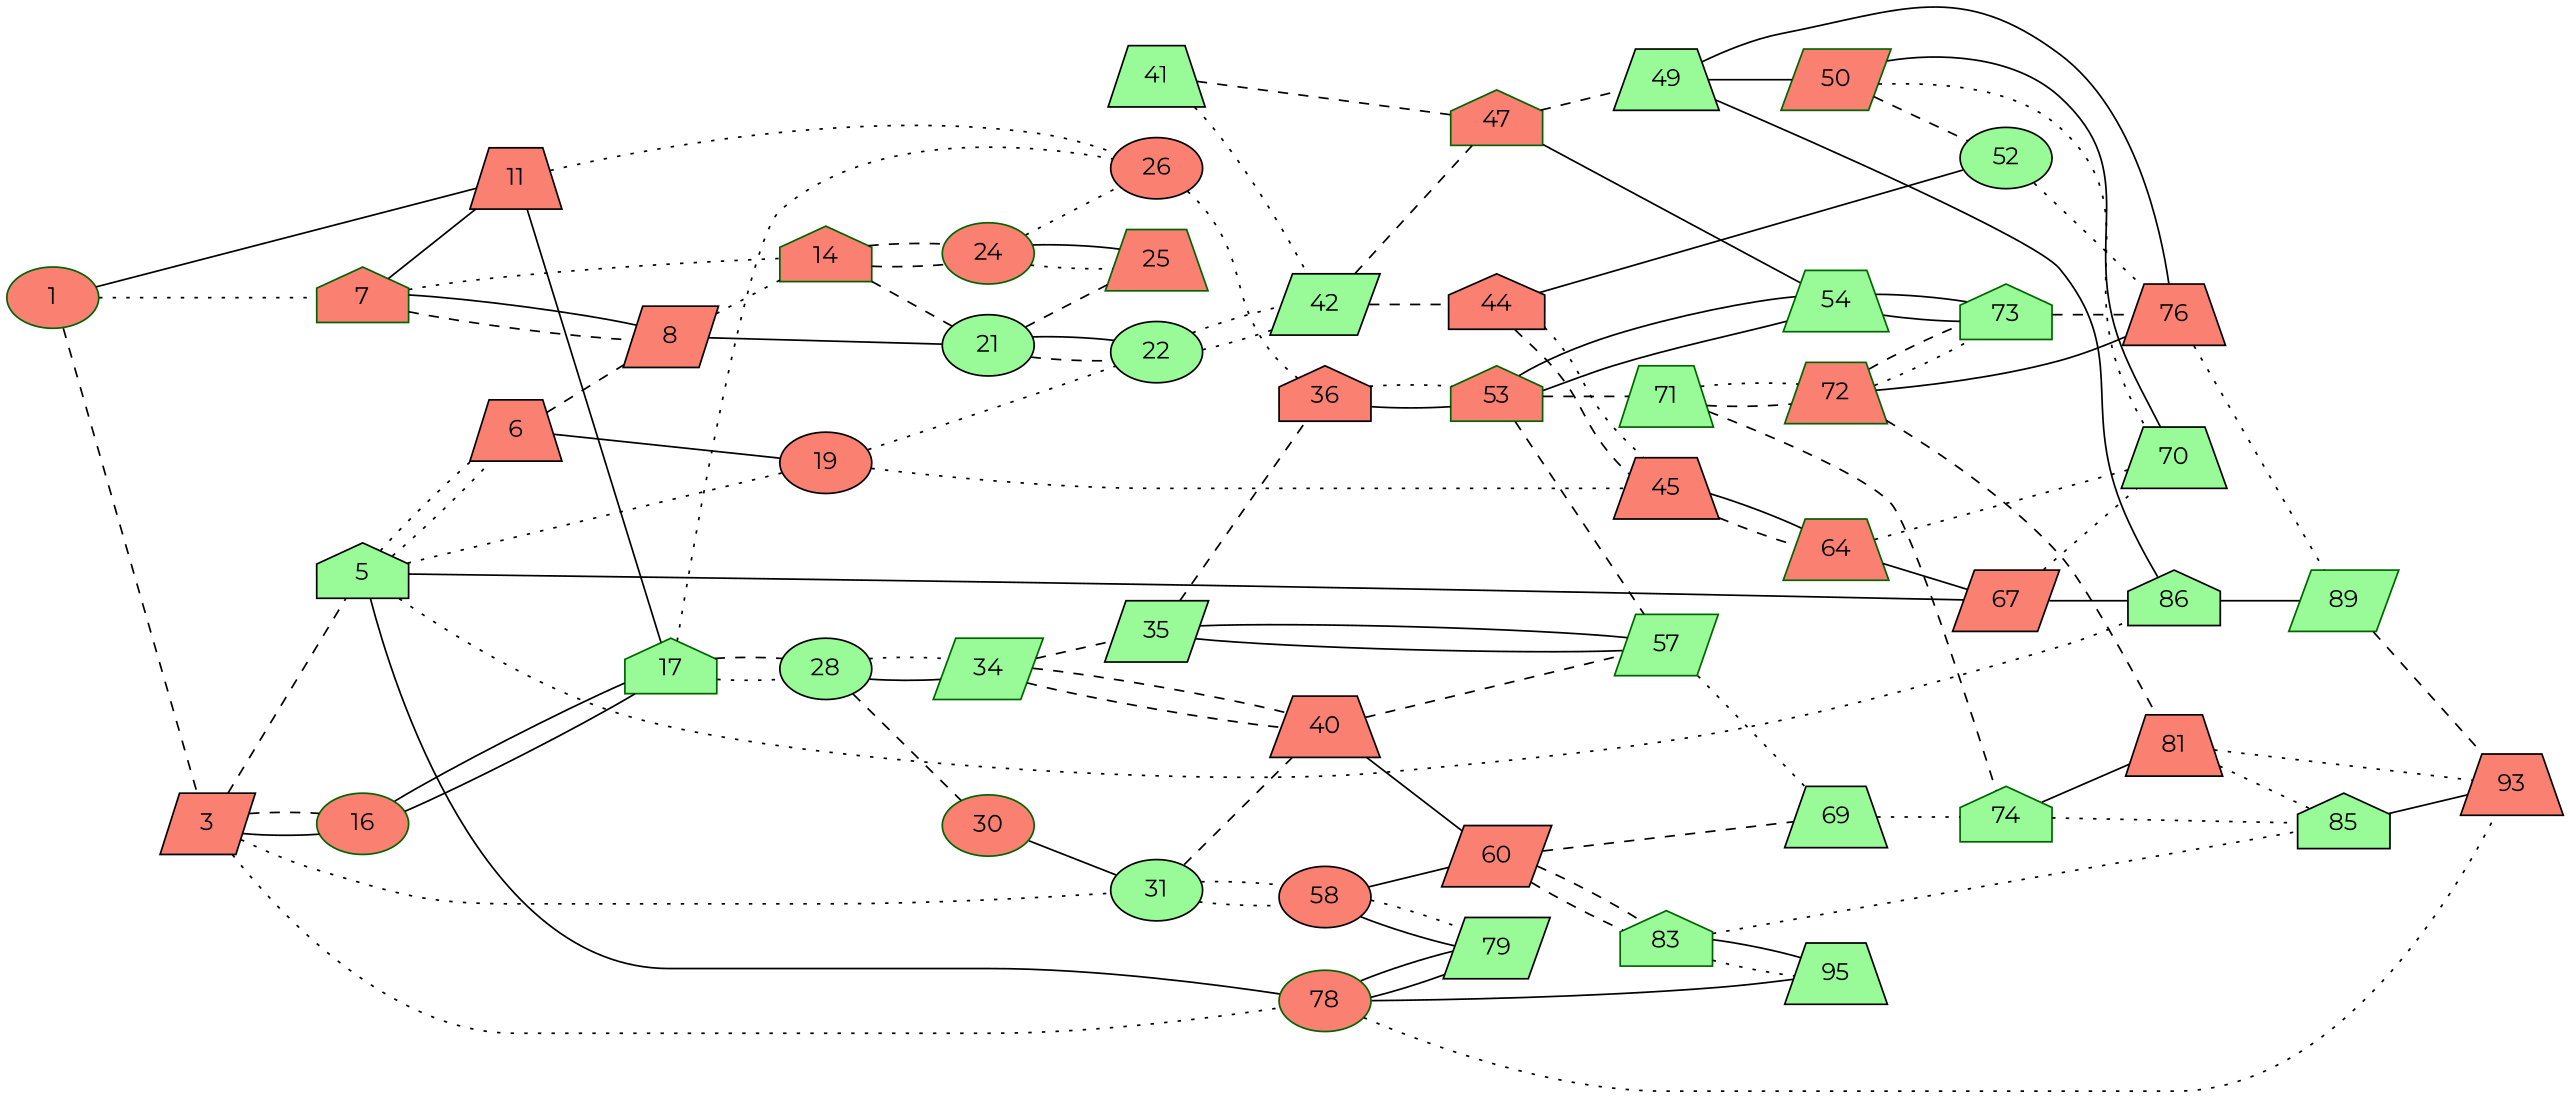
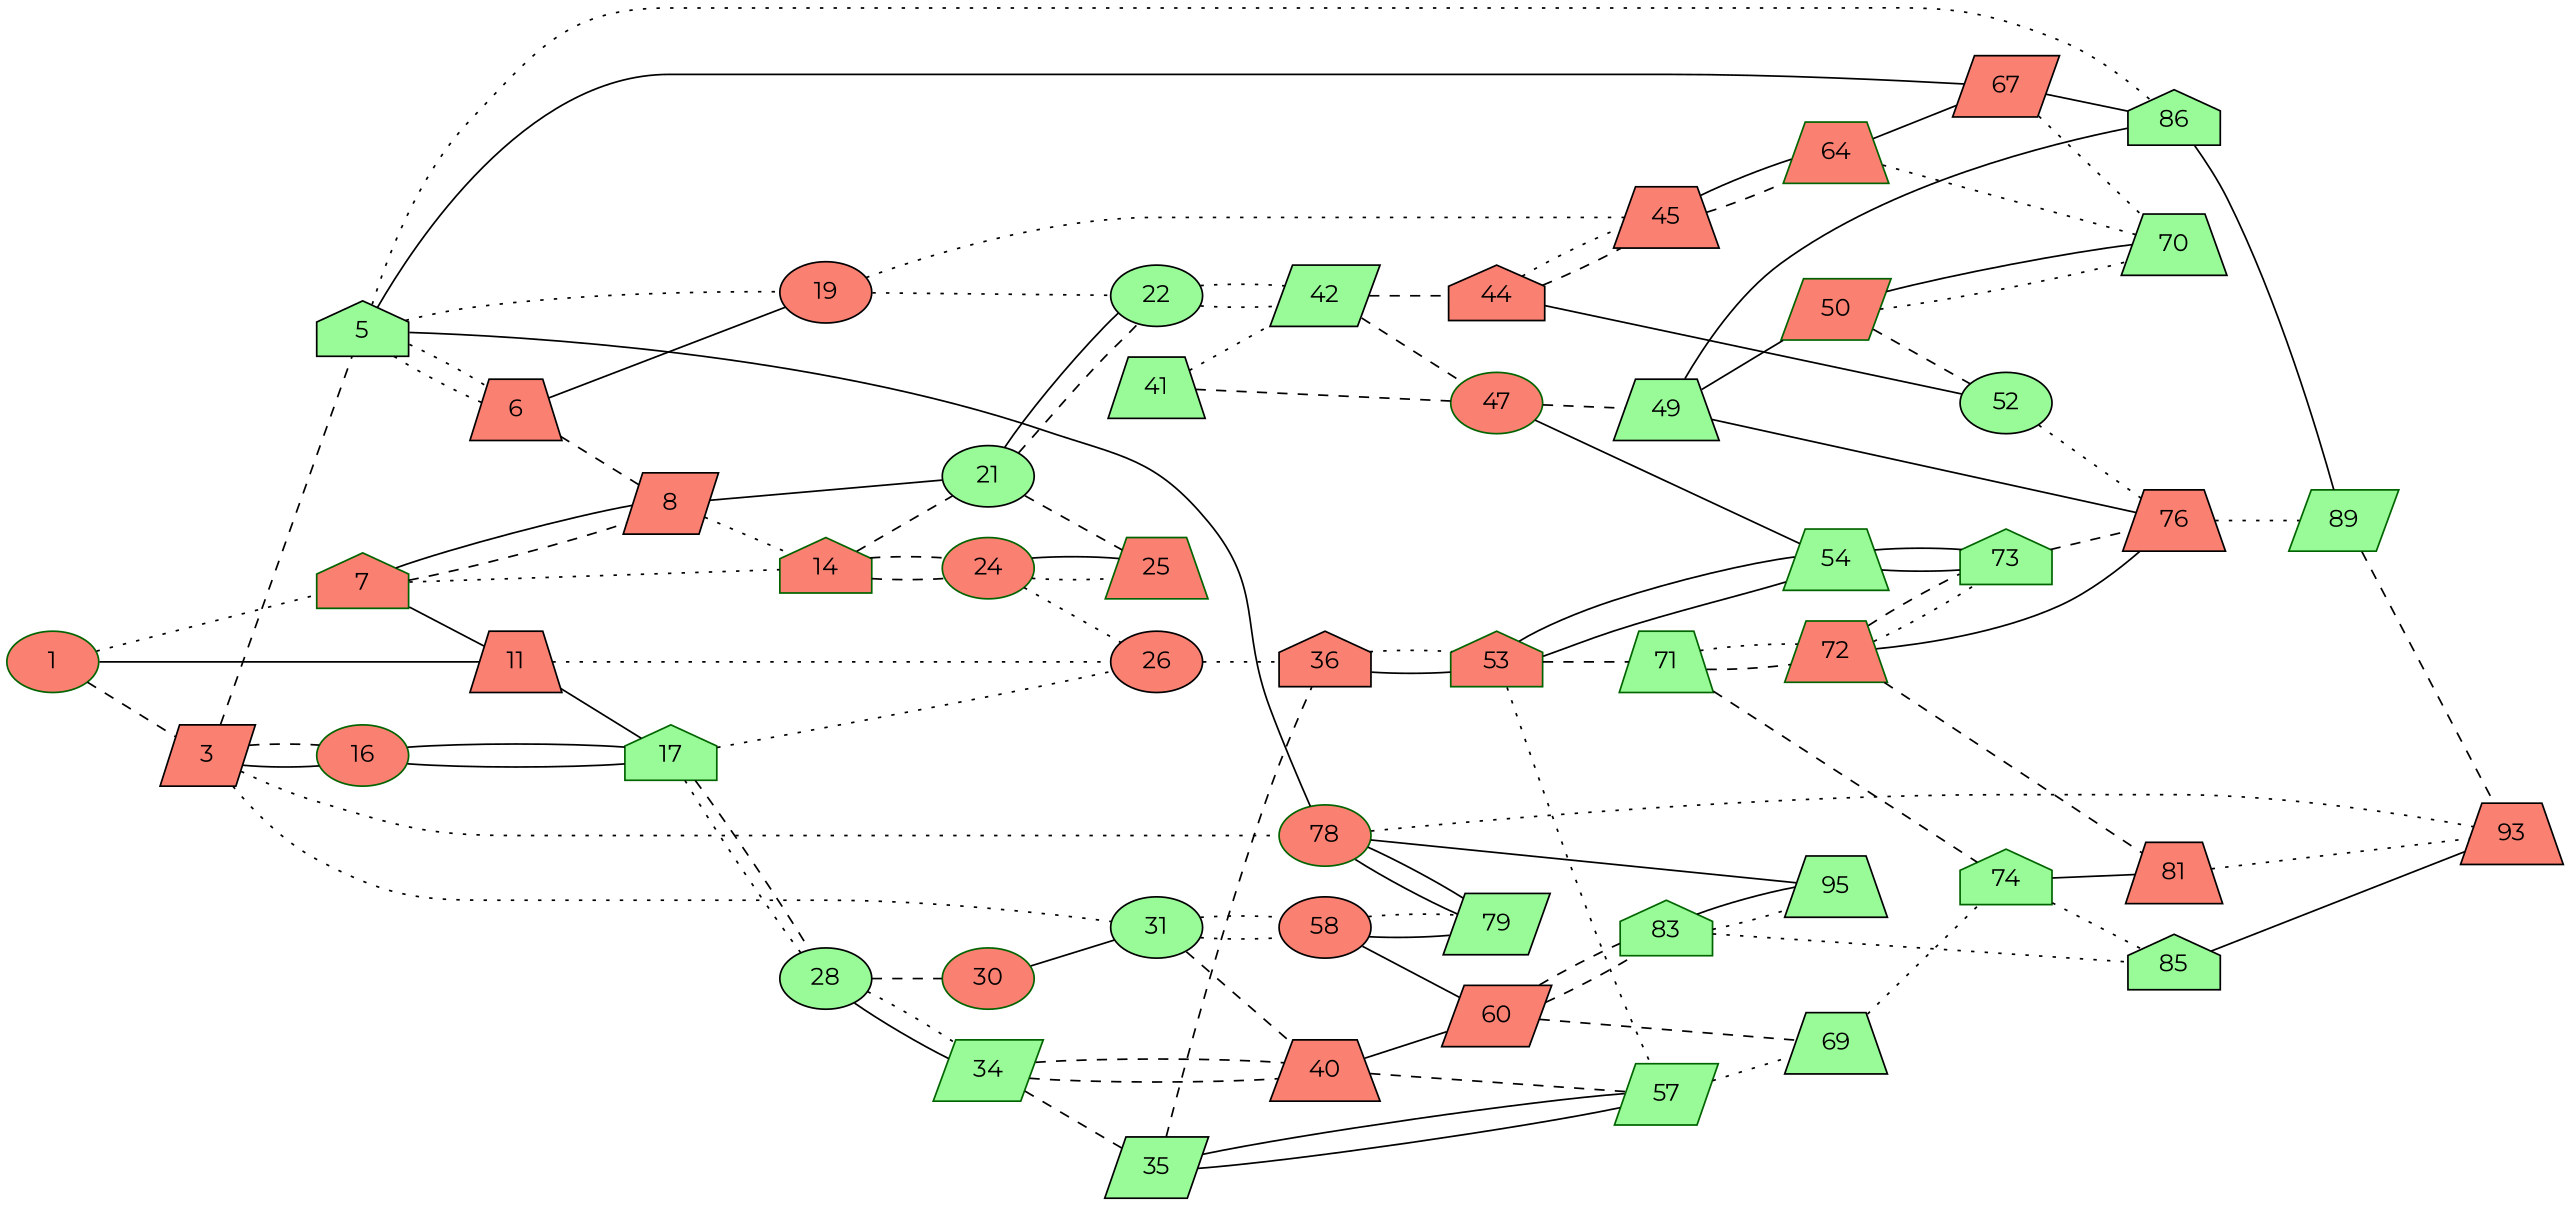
(1497, 121) -> (1497, 403)
(1580, 518) -> (1575, 877)
(2265, 787) -> none
